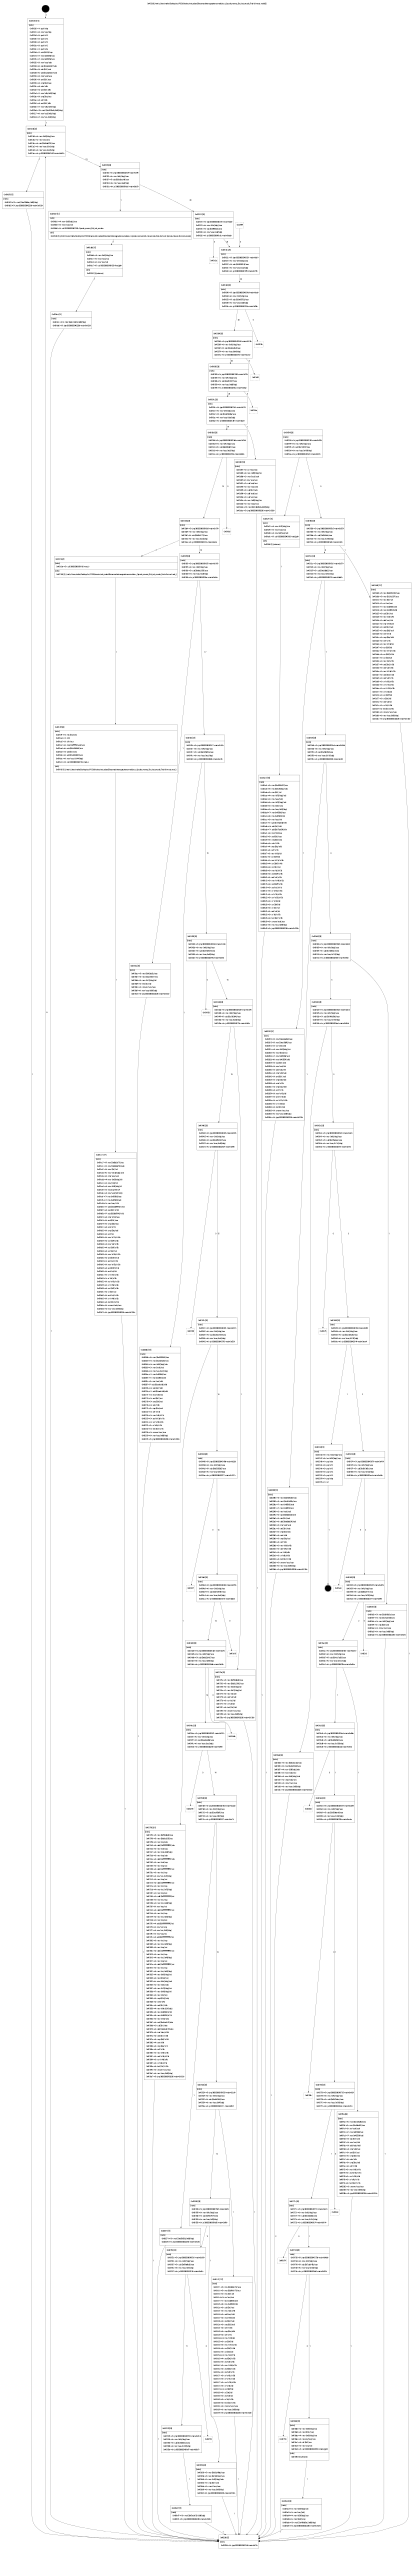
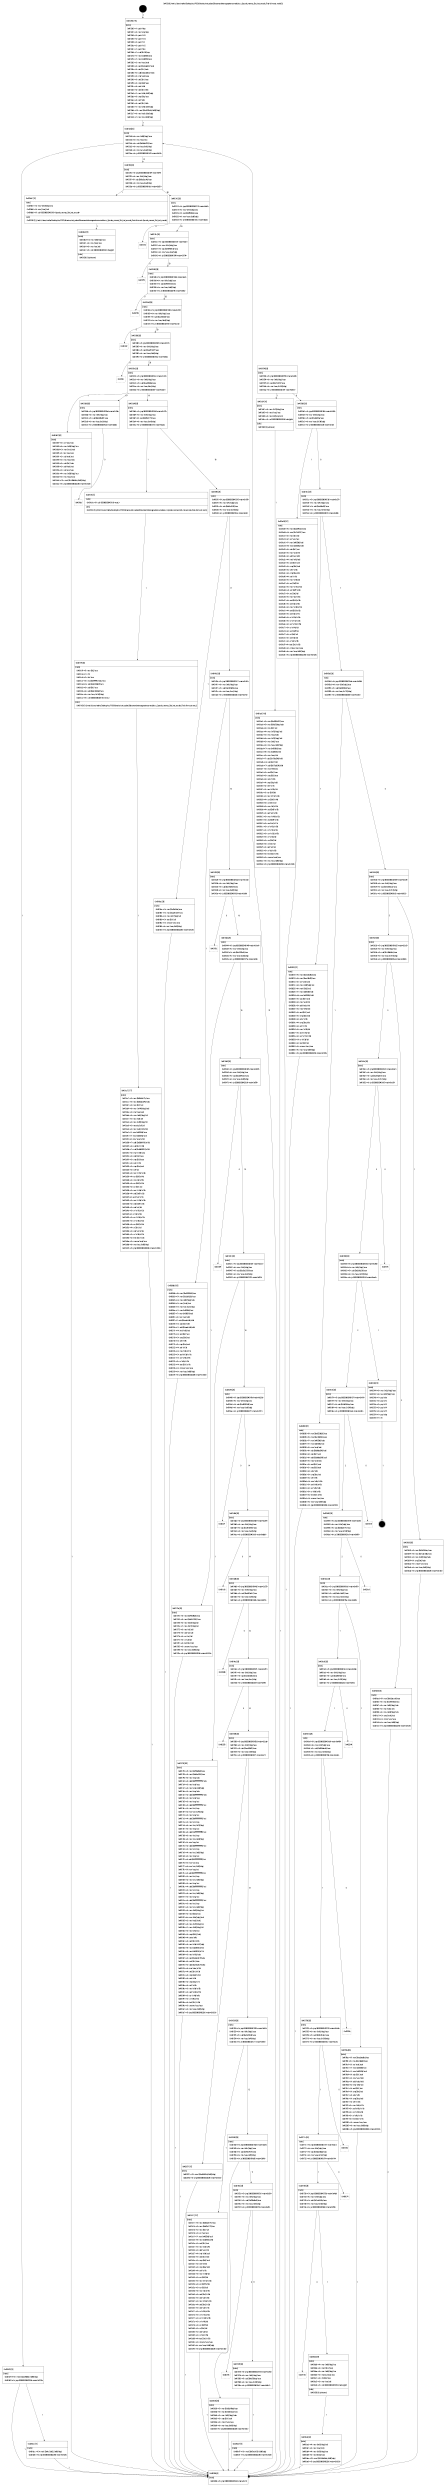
(240, 237) -> (146, 267)
(86, 294) -> (35, 2412)
(213, 487) -> (147, 396)
